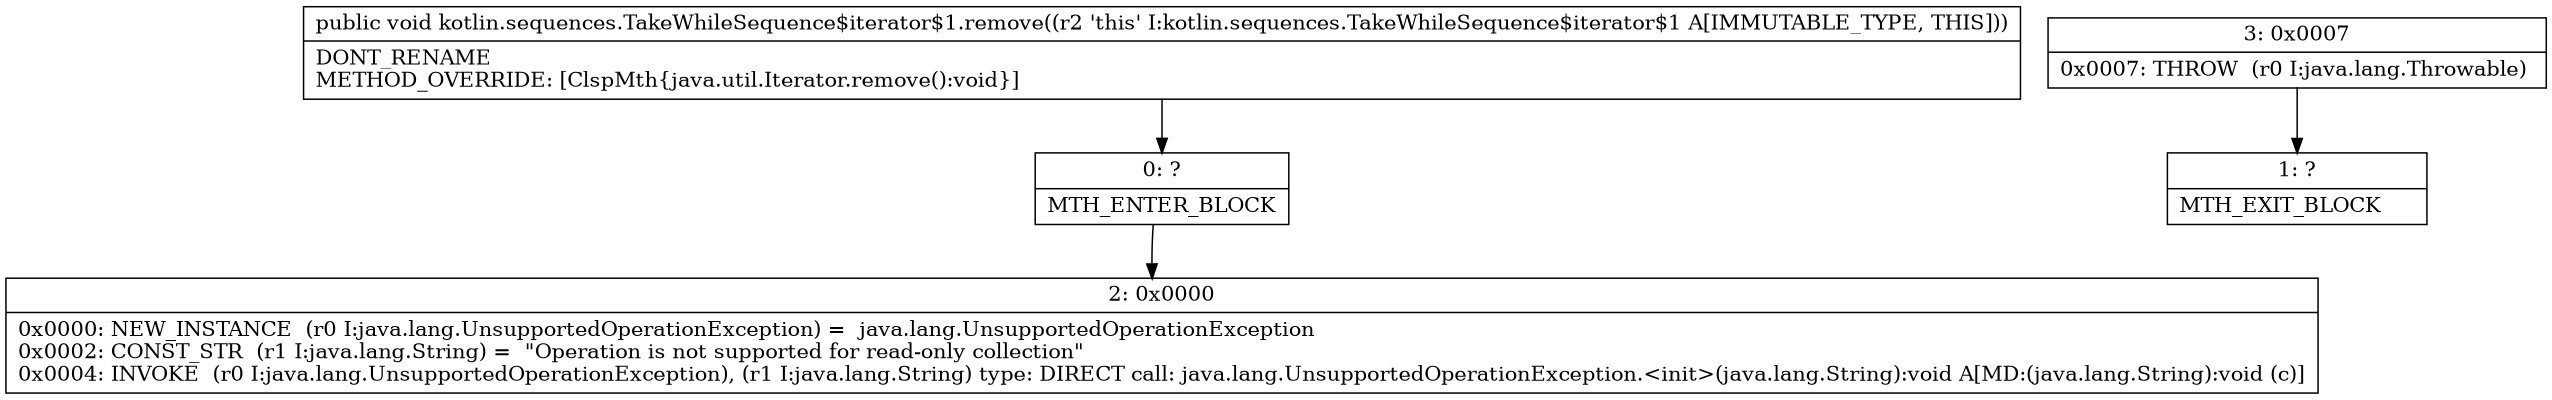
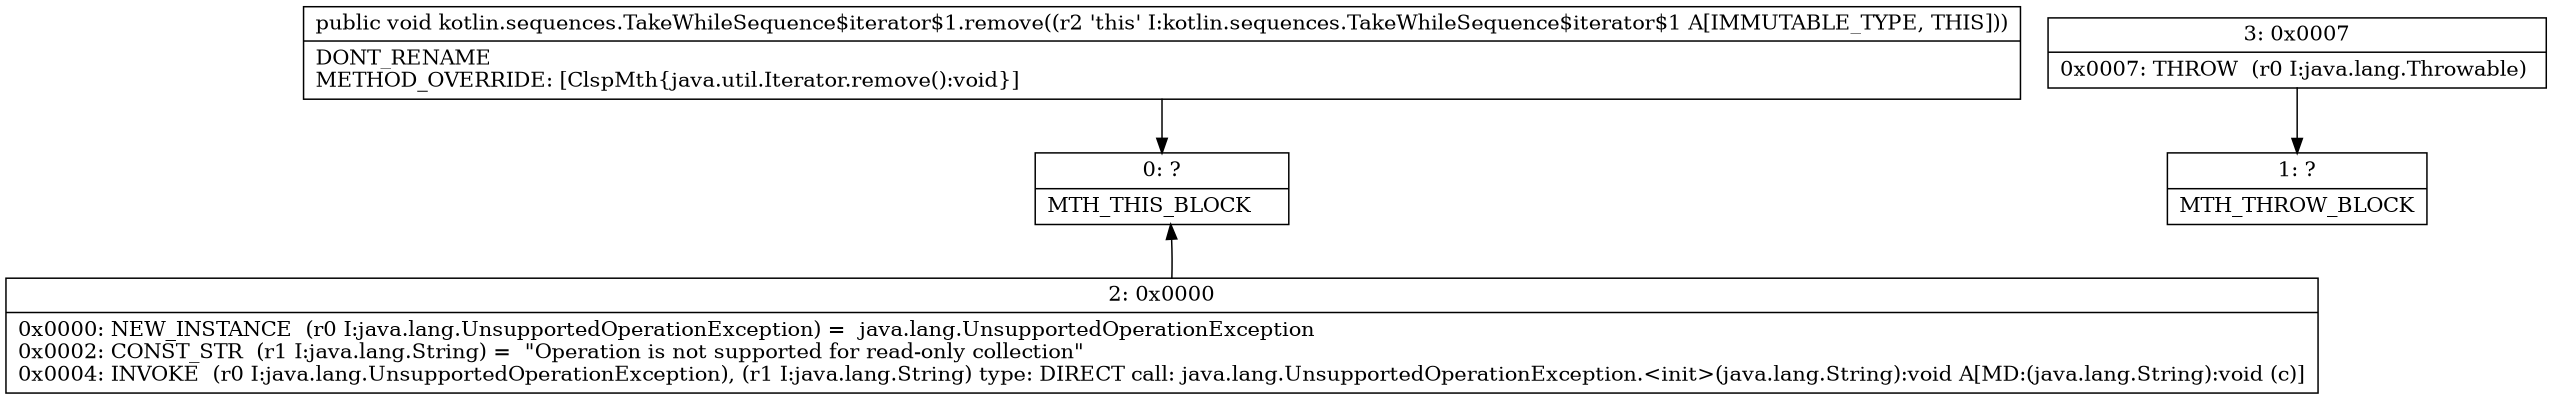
(1162, 206) -> (1149, 206)
(2281, 206) -> (2297, 206)
(1152, 244) -> (1172, 259)
